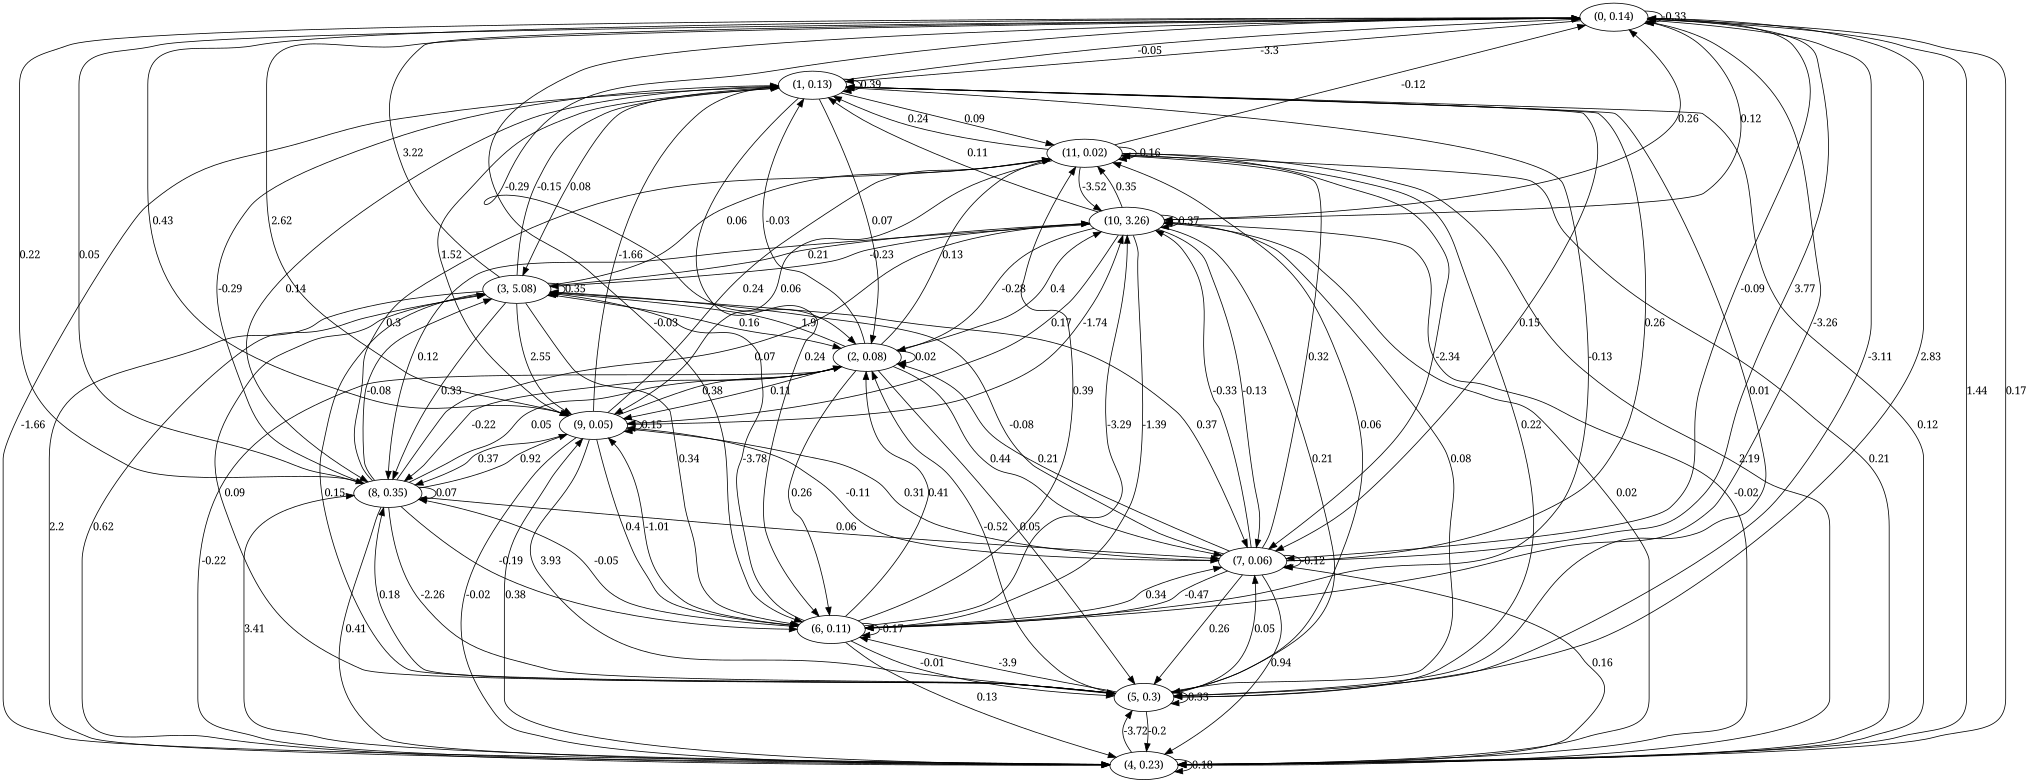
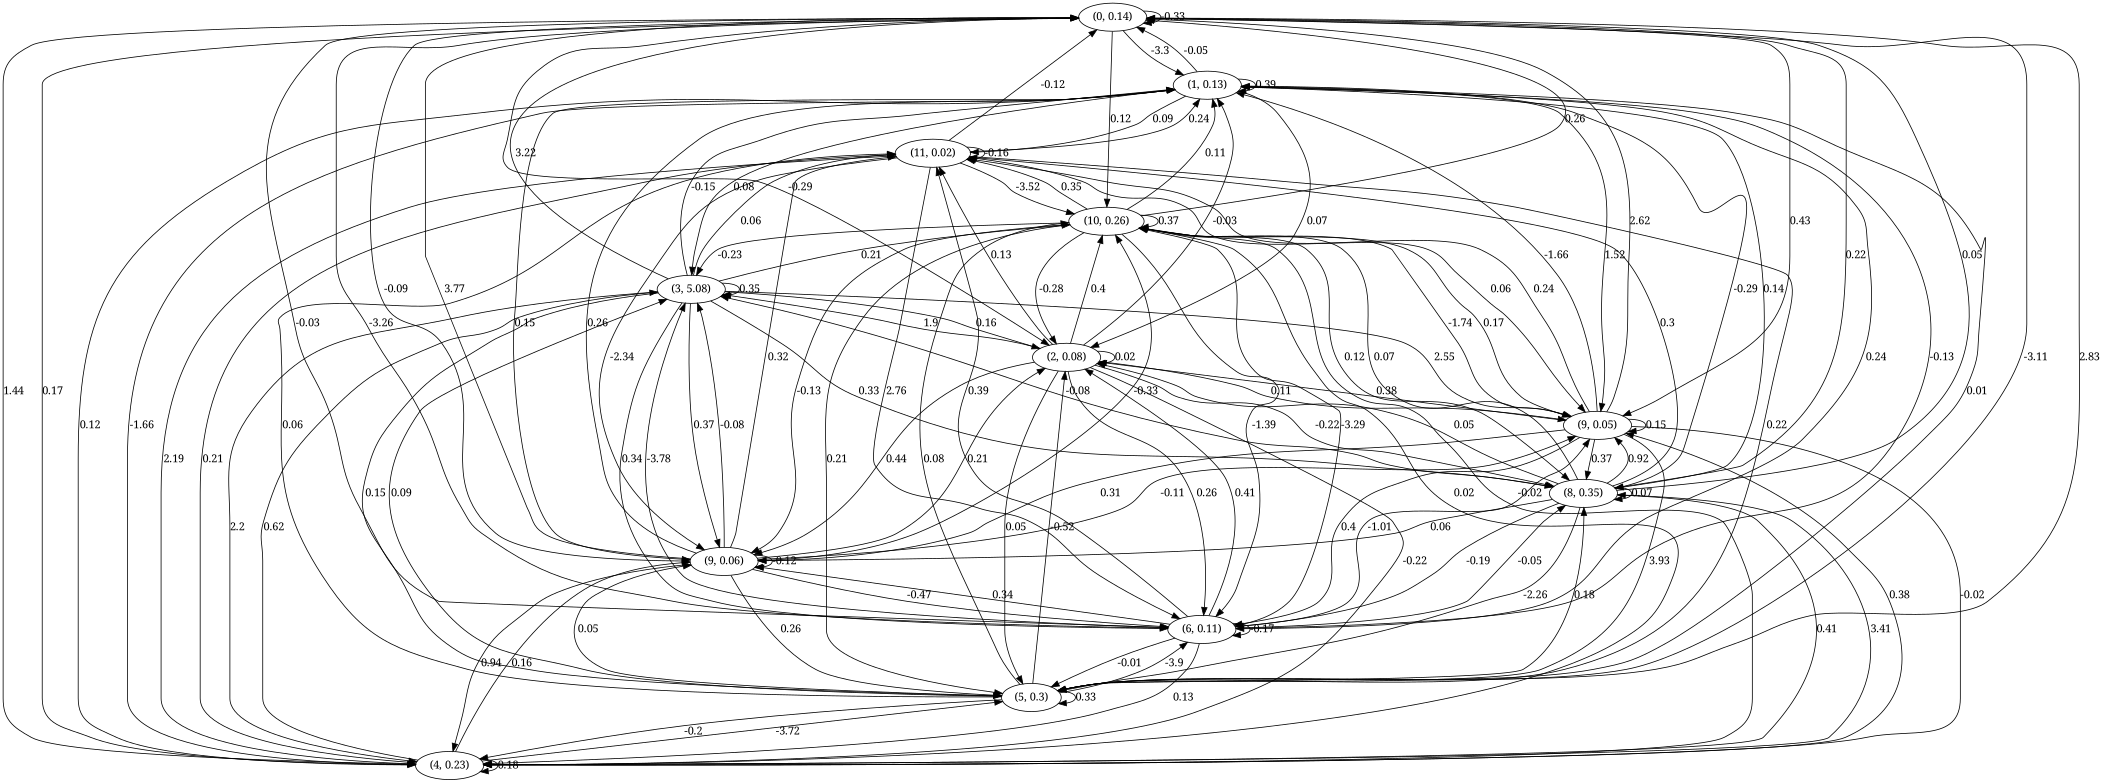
(1127, 221) -> (1106, 221)
none -> (887, 480)
(1253, 561) -> (724, 561)
